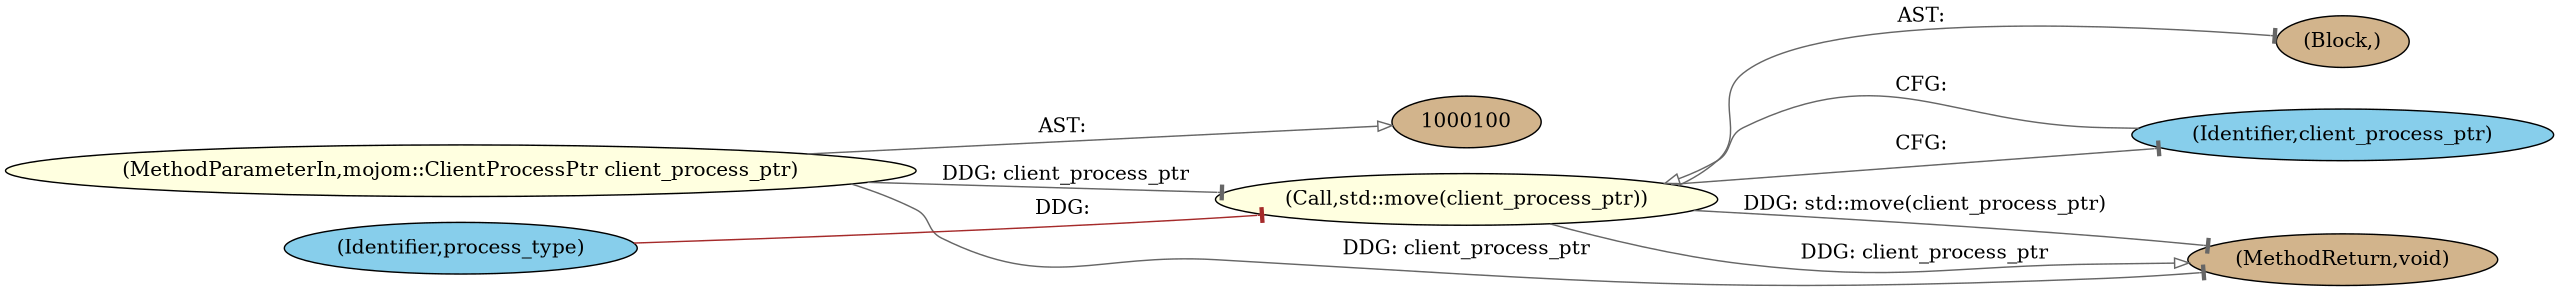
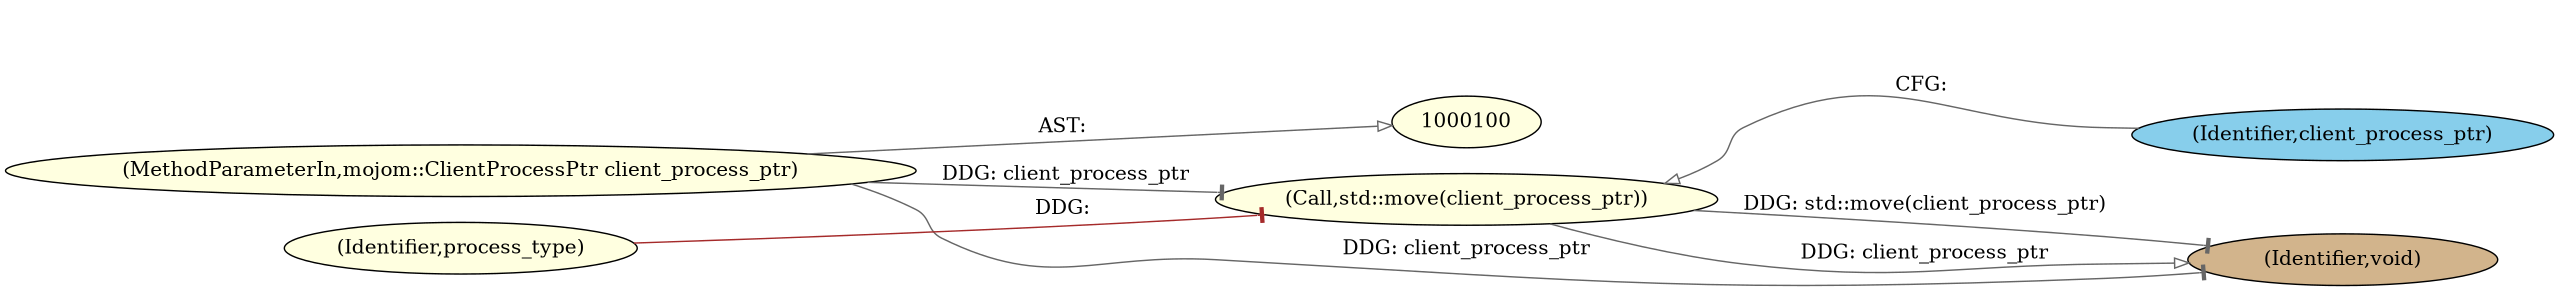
(2343, 42) -> none
(1467, 122) -> (1467, 122)
(1912, 167) -> none
(461, 248) -> (461, 248)
(2343, 260) -> (2343, 260)
